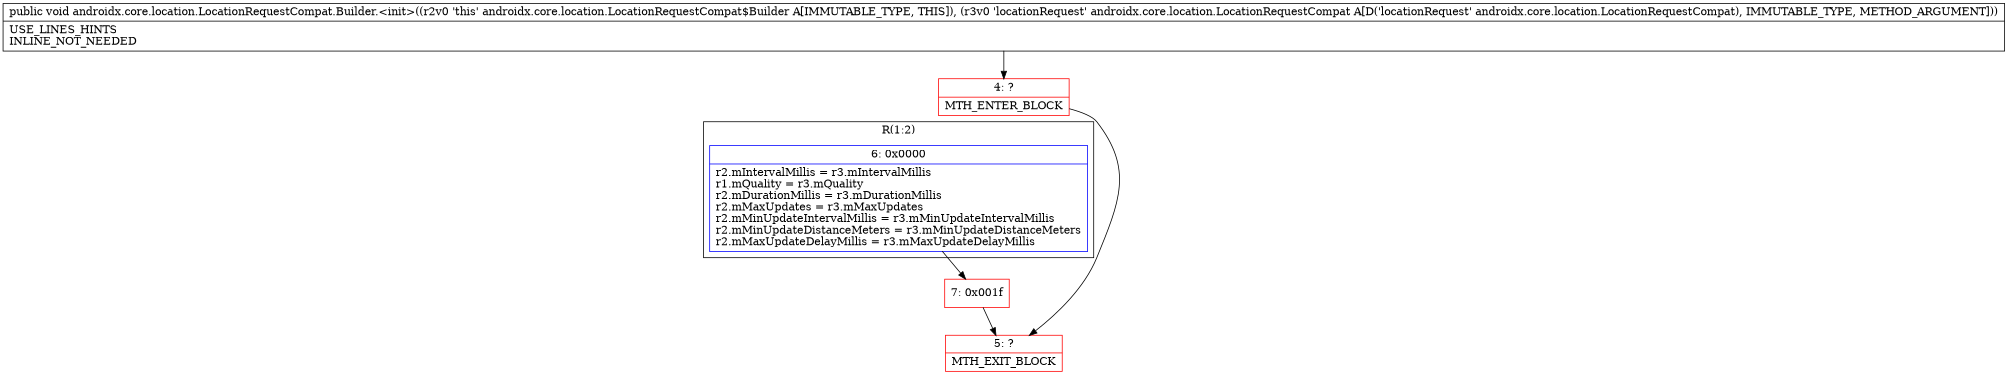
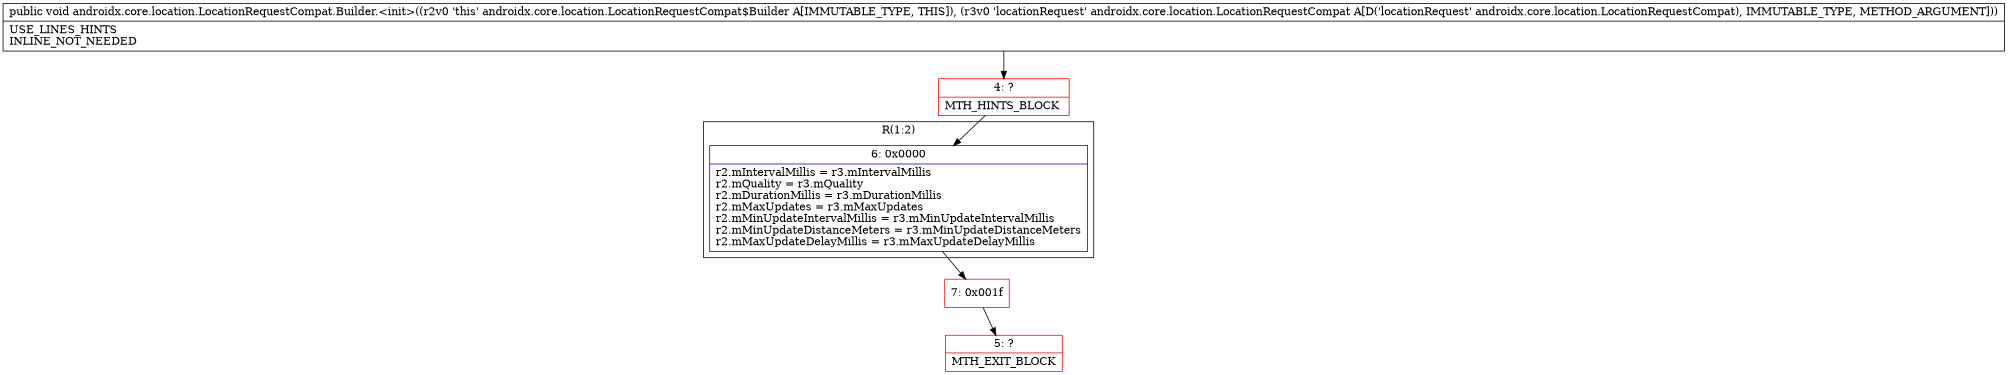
(1004, 106) -> (1002, 106)
(790, 184) -> (790, 184)
(1111, 221) -> (972, 128)
